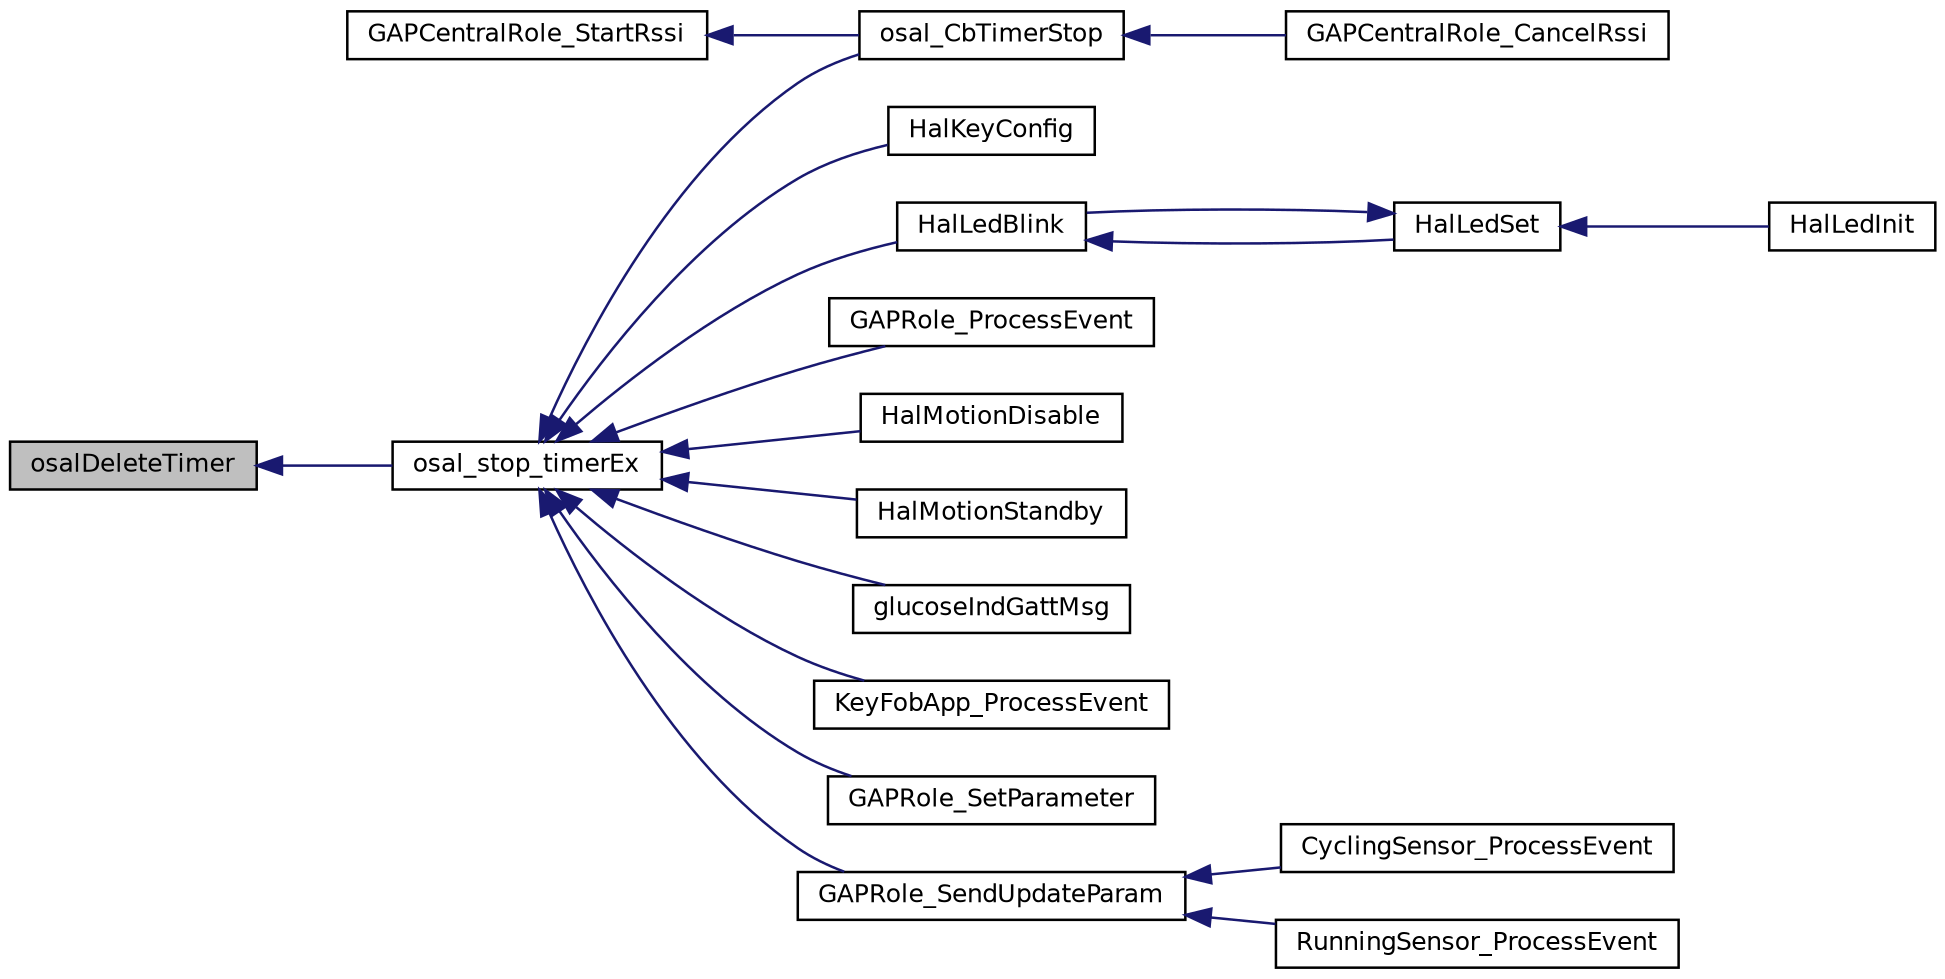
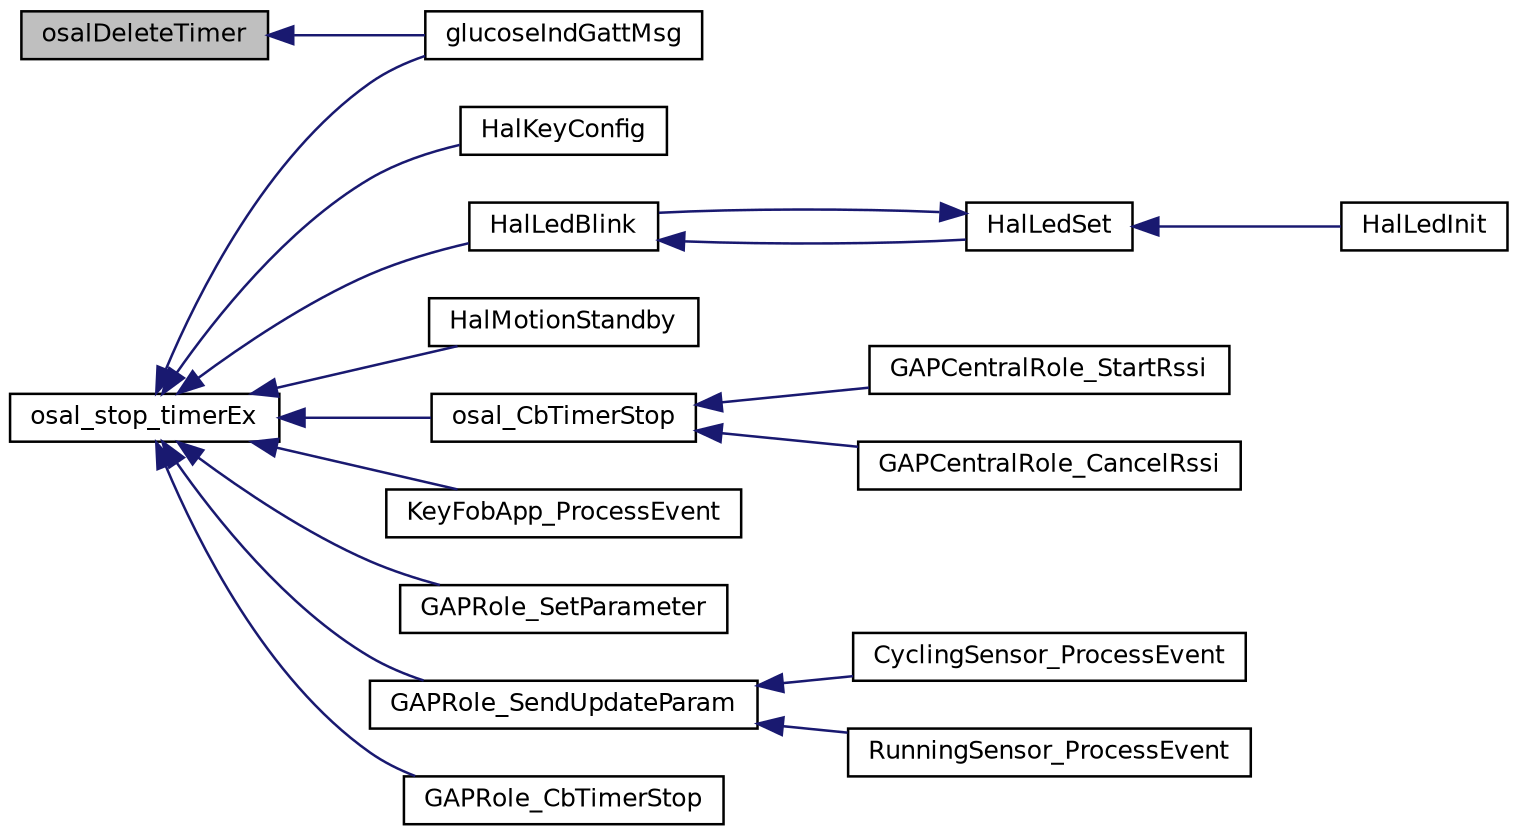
(796, 35) -> (795, 395)
(992, 322) -> (564, 800)
(992, 418) -> none
(337, 466) -> (359, 35)
